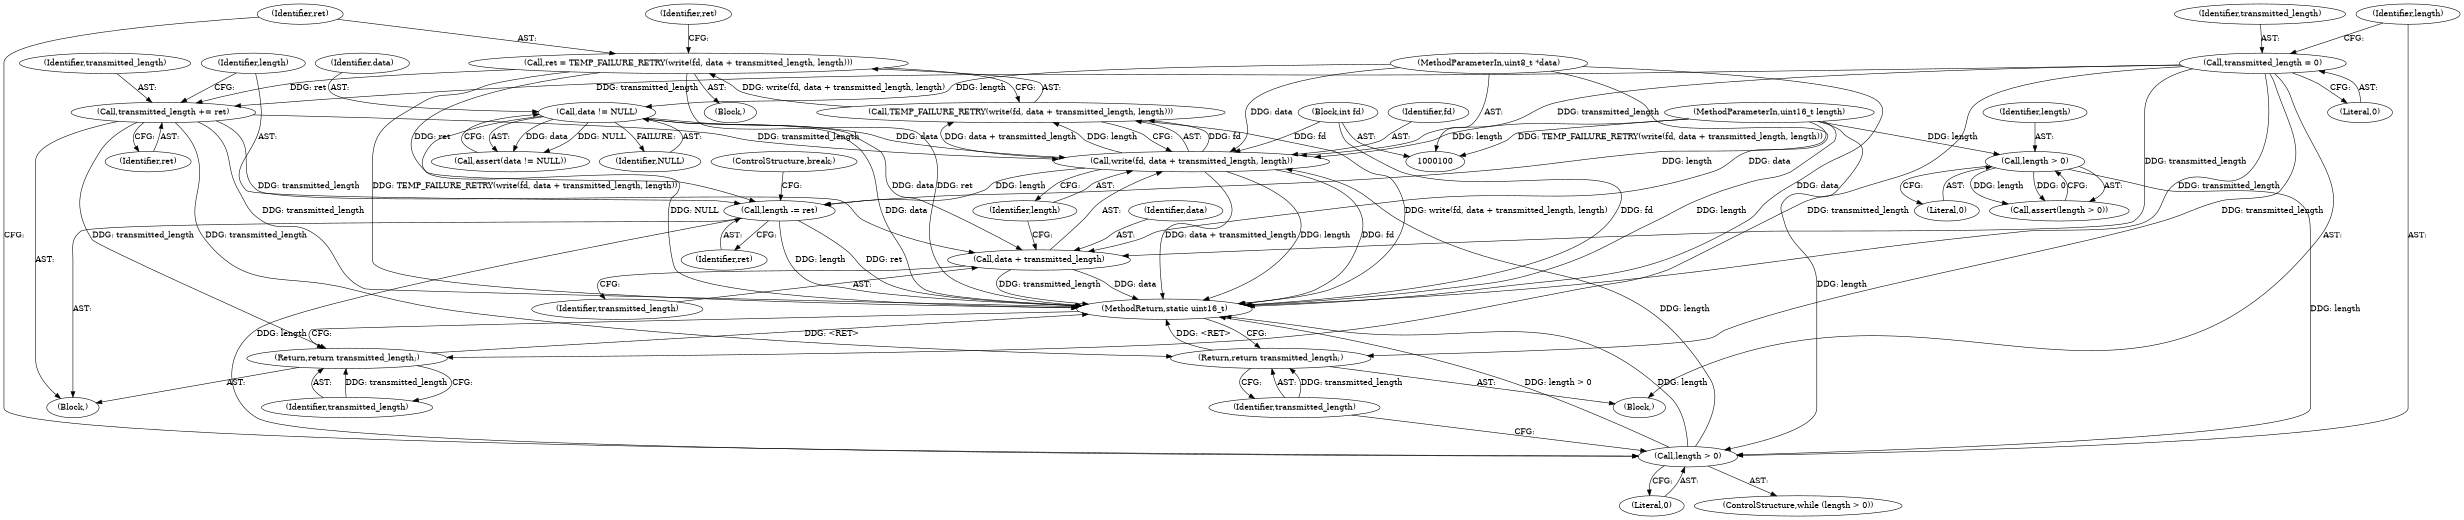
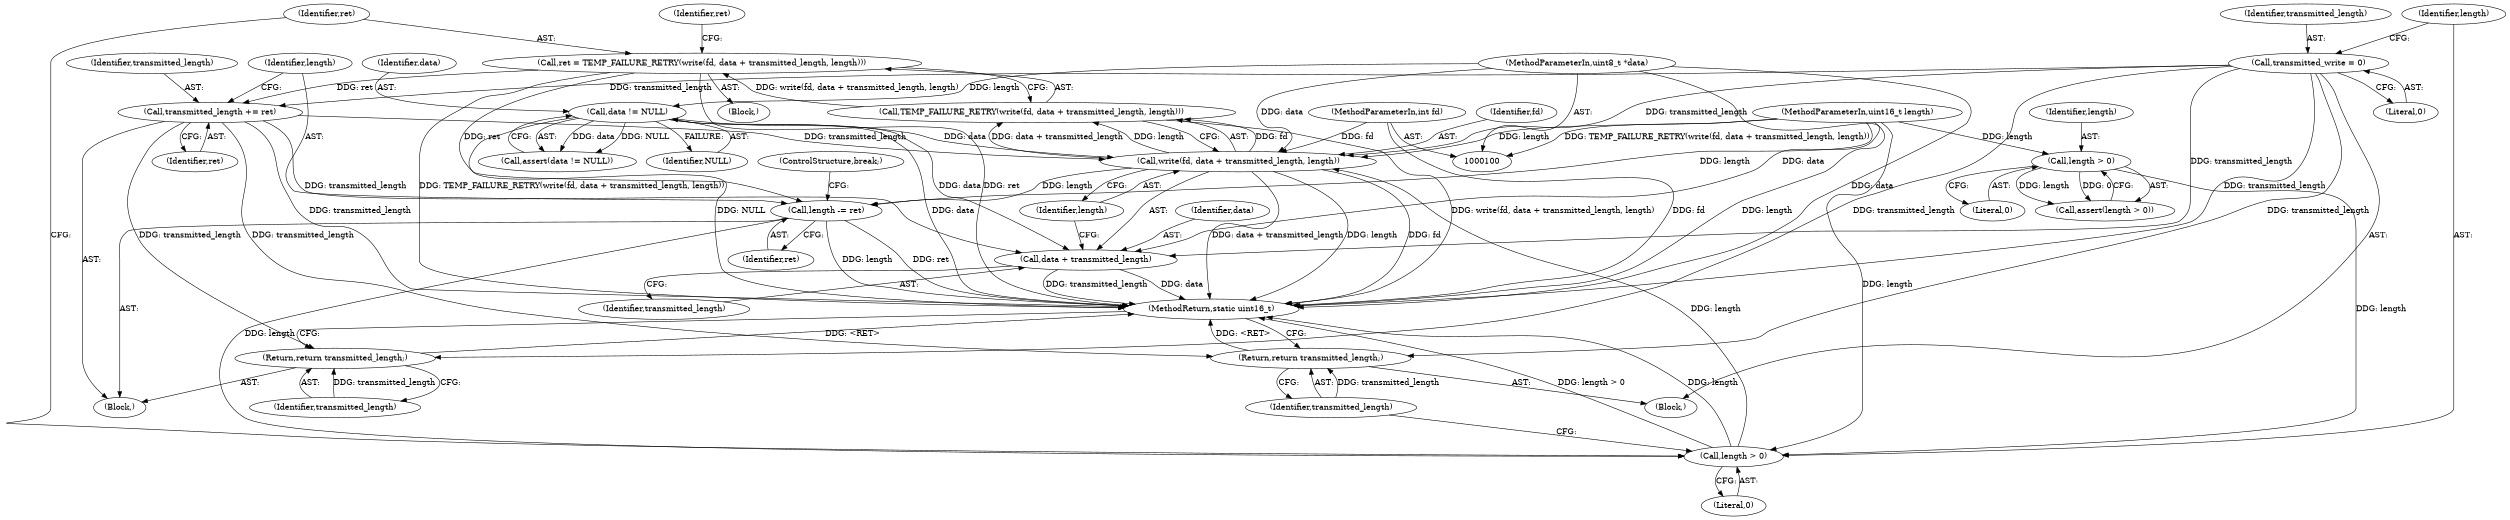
(2263, 63) -> (2309, 63)
(1338, 112) -> (1387, 112)
(1098, 204) -> (1149, 200)
(1798, 506) -> none
